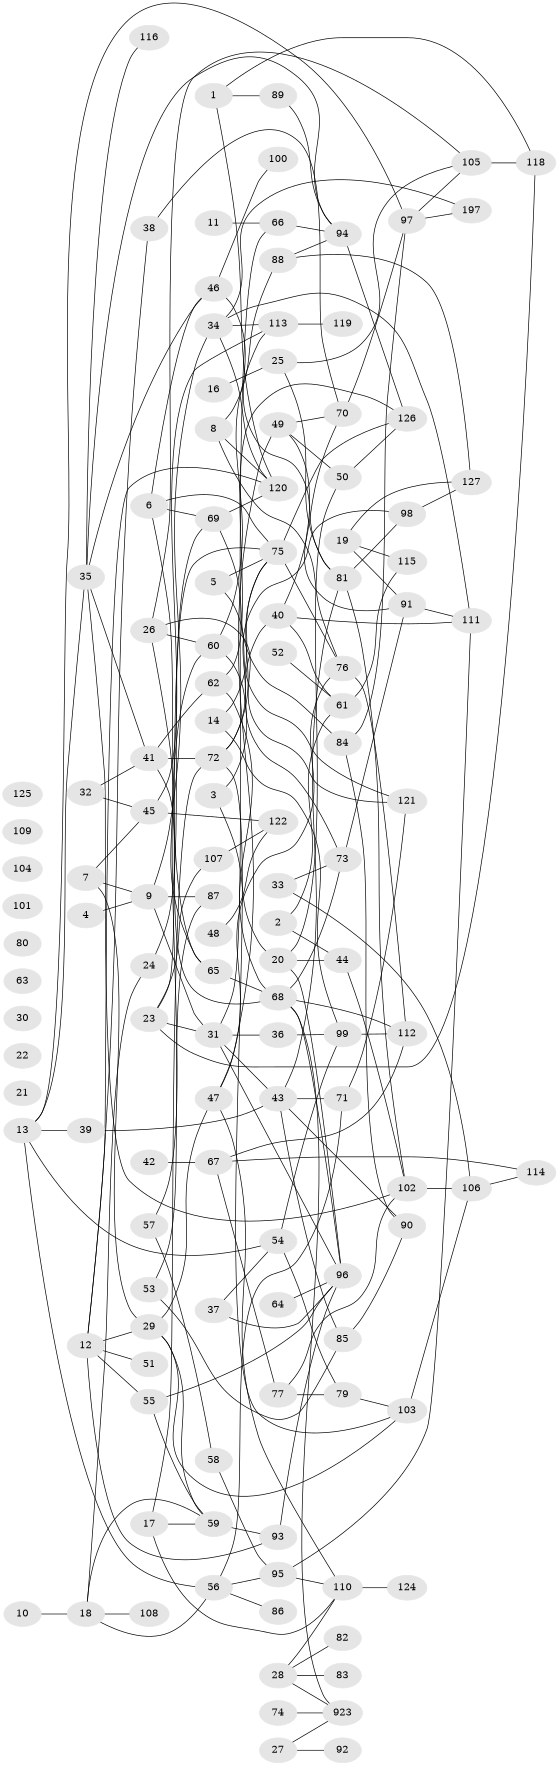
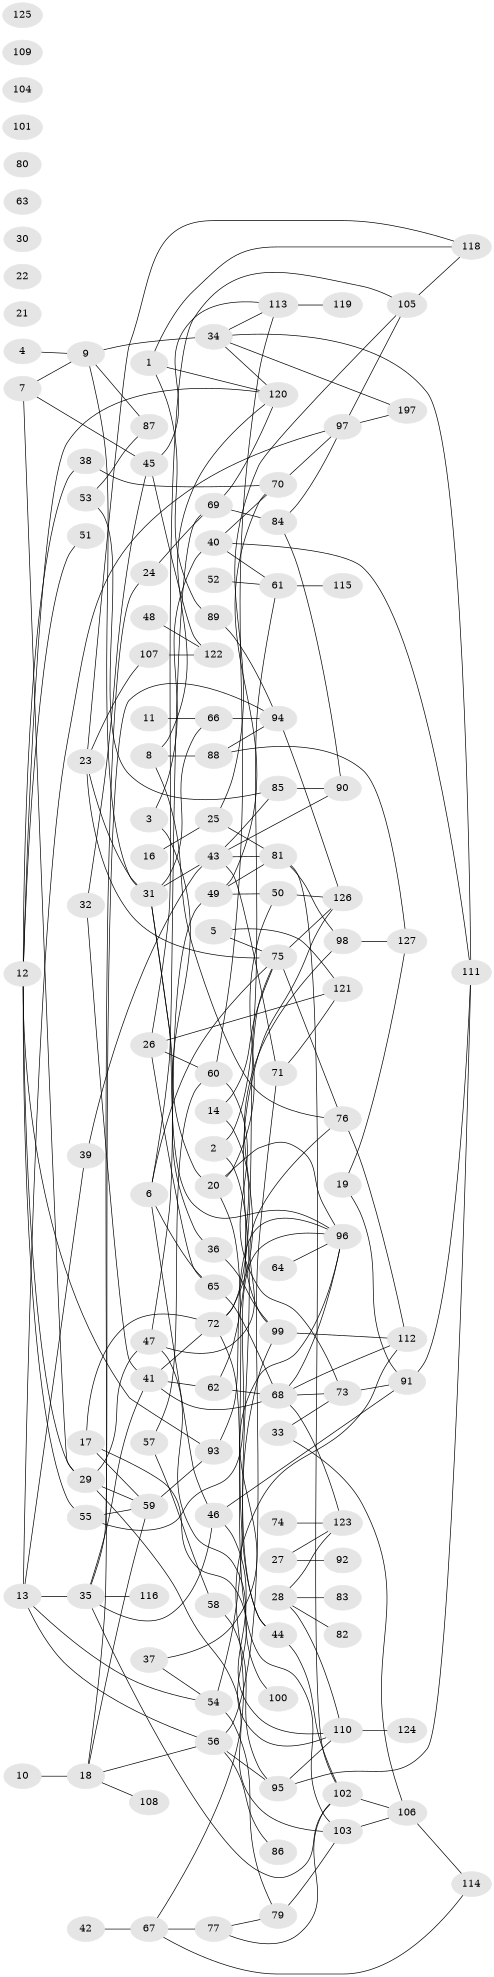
(377, 552) -> none
(343, 1713) -> (343, 1523)
